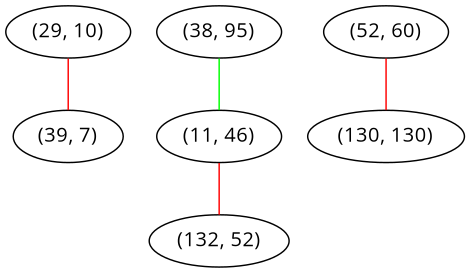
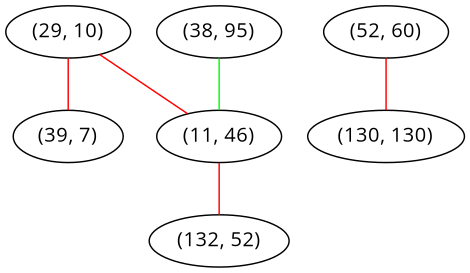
none -> (144, 84)
